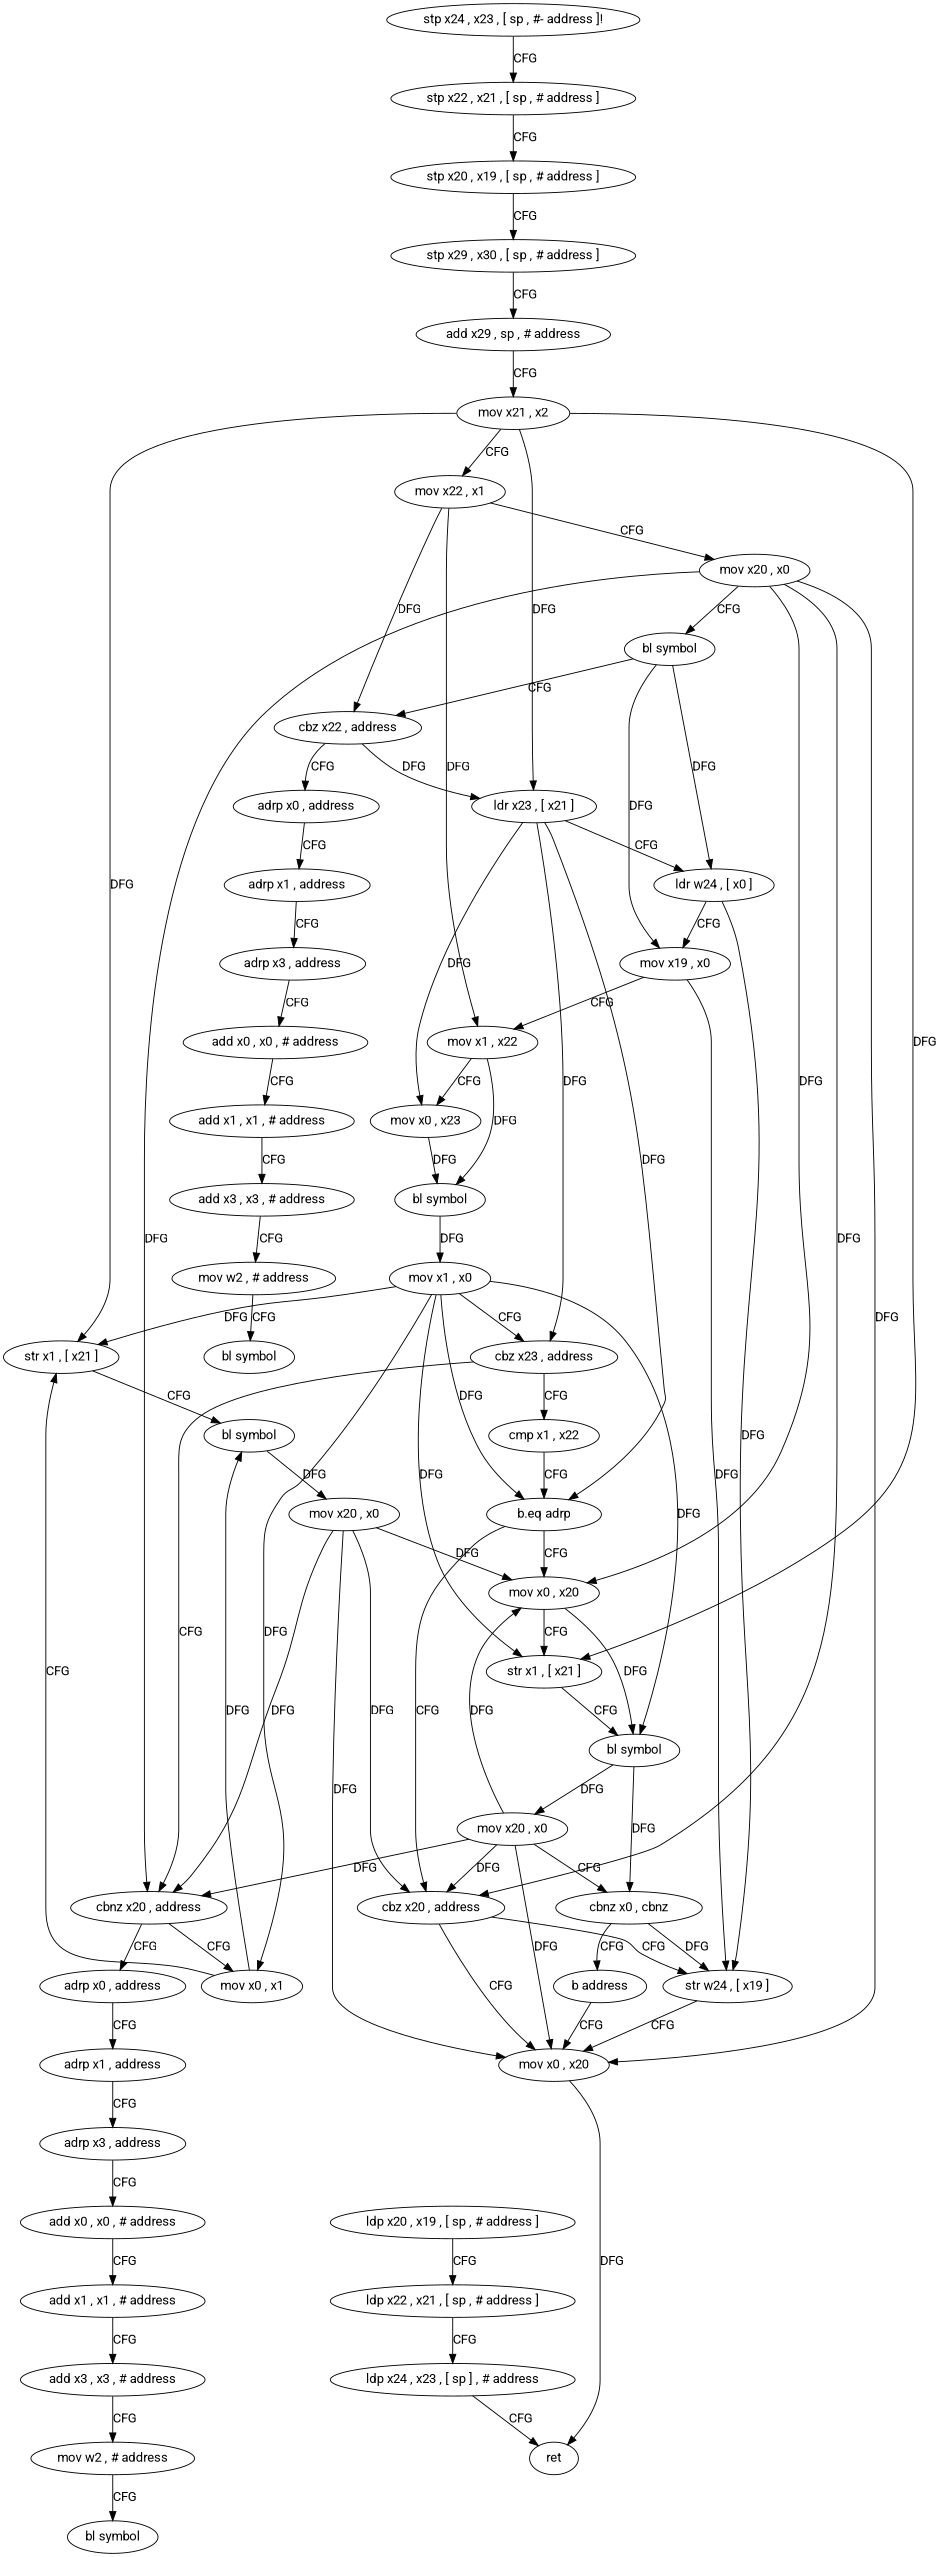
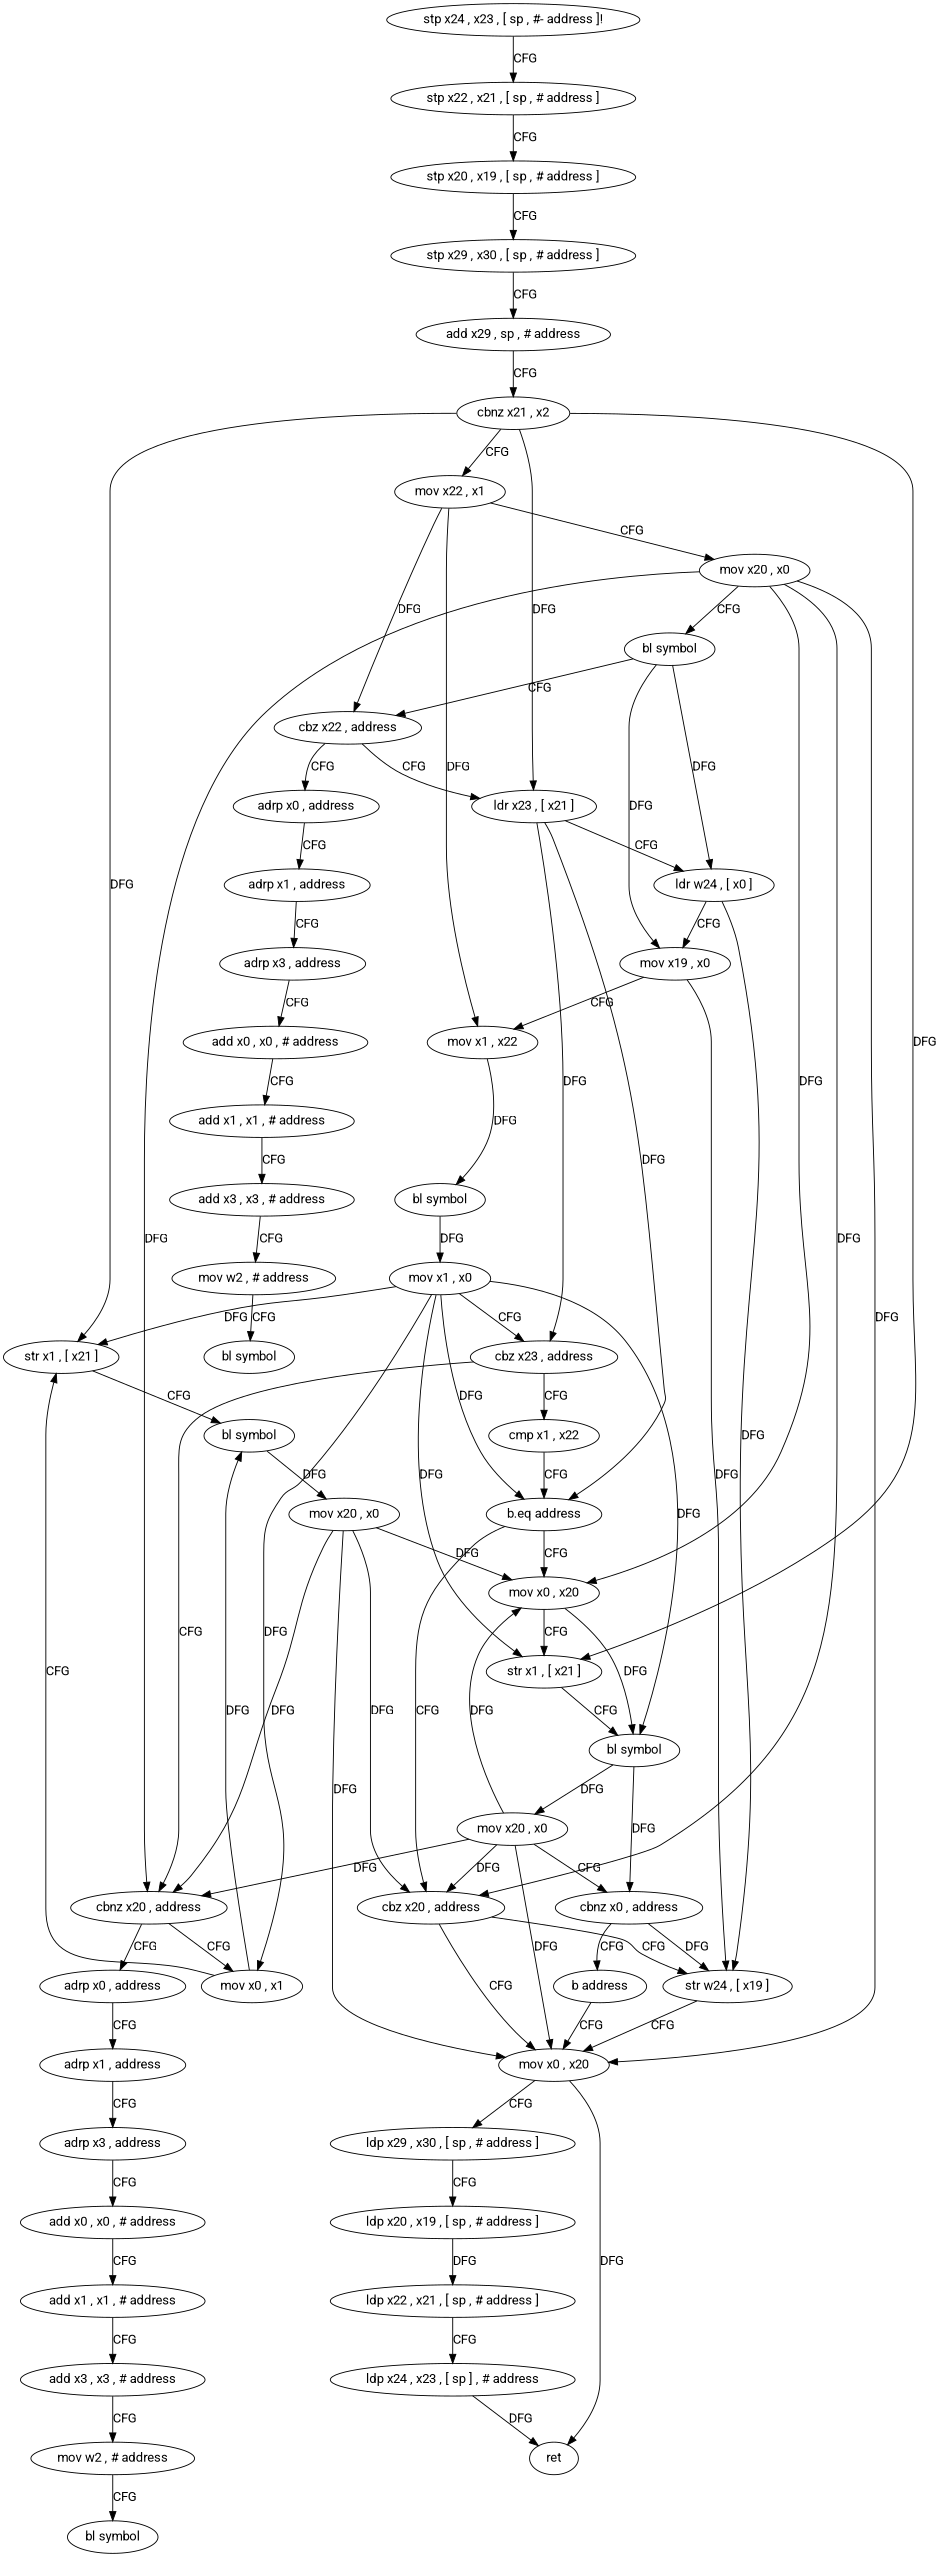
(513, 413) -> (513, 413)
(414, 767) -> (414, 767)
(426, 1121) -> none
(544, 1514) -> (544, 1514)
(629, 1908) -> (629, 1908)
none -> (453, 2144)
(465, 2262) -> (465, 2262)
(521, 2419) -> (521, 2419)
